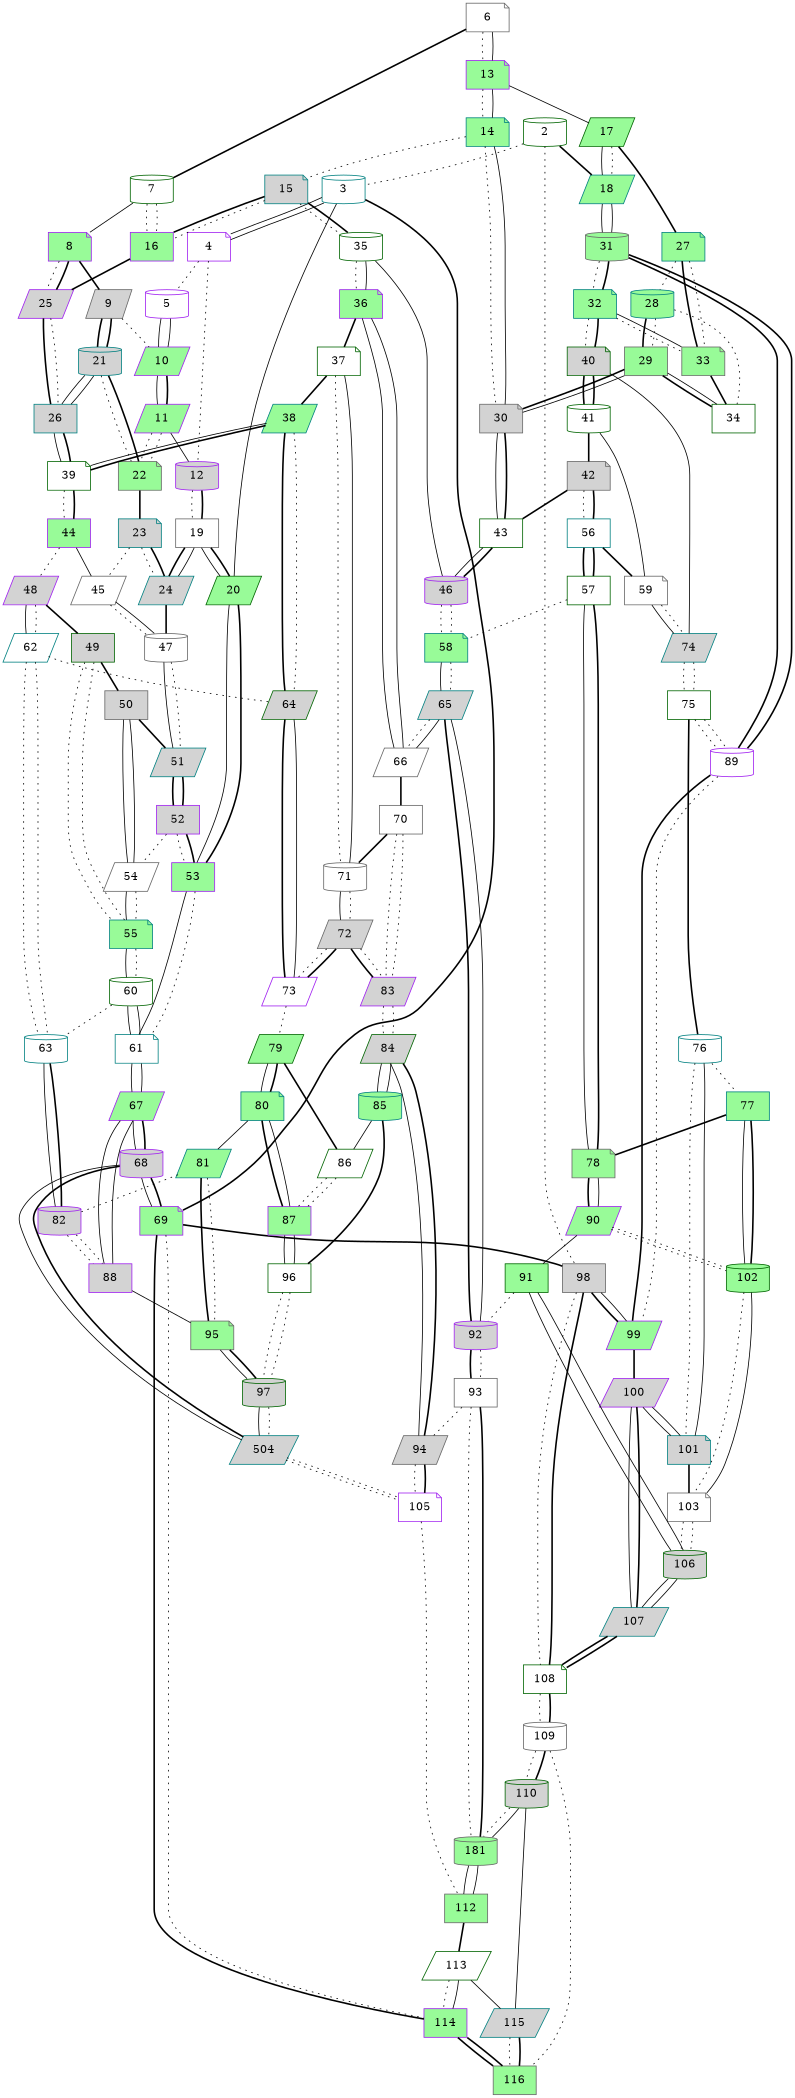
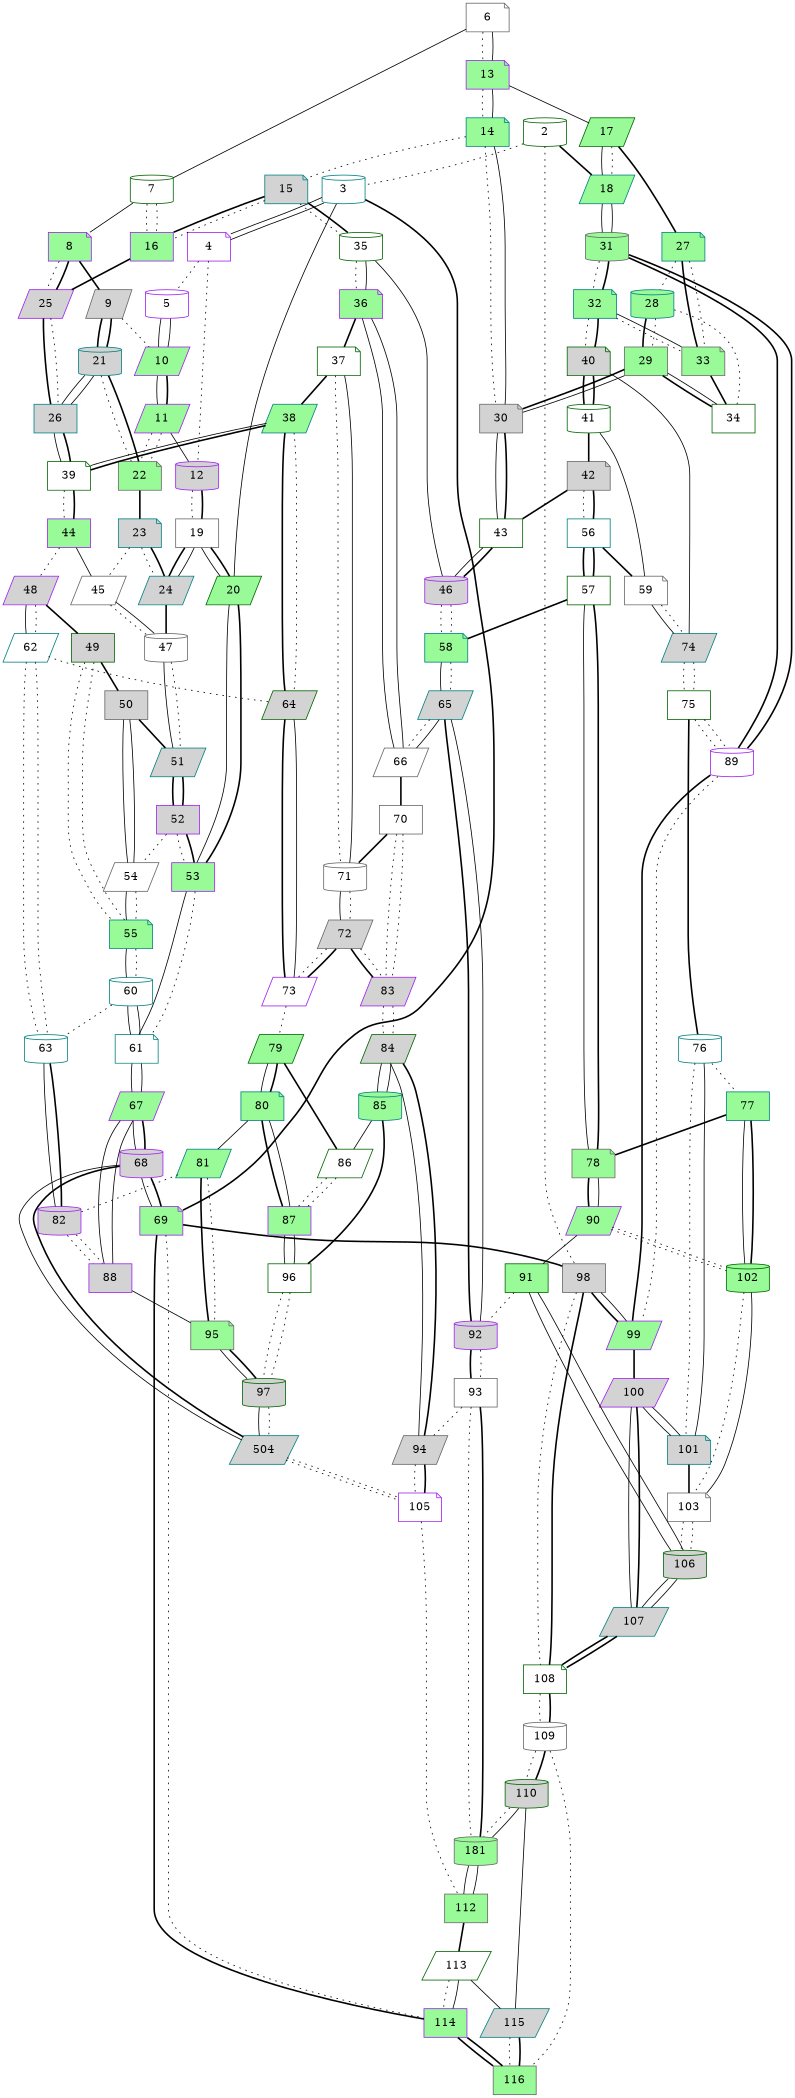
(320, 103) -> (320, 103)
(517, 619) -> (517, 619)
(131, 992) -> (131, 992)
